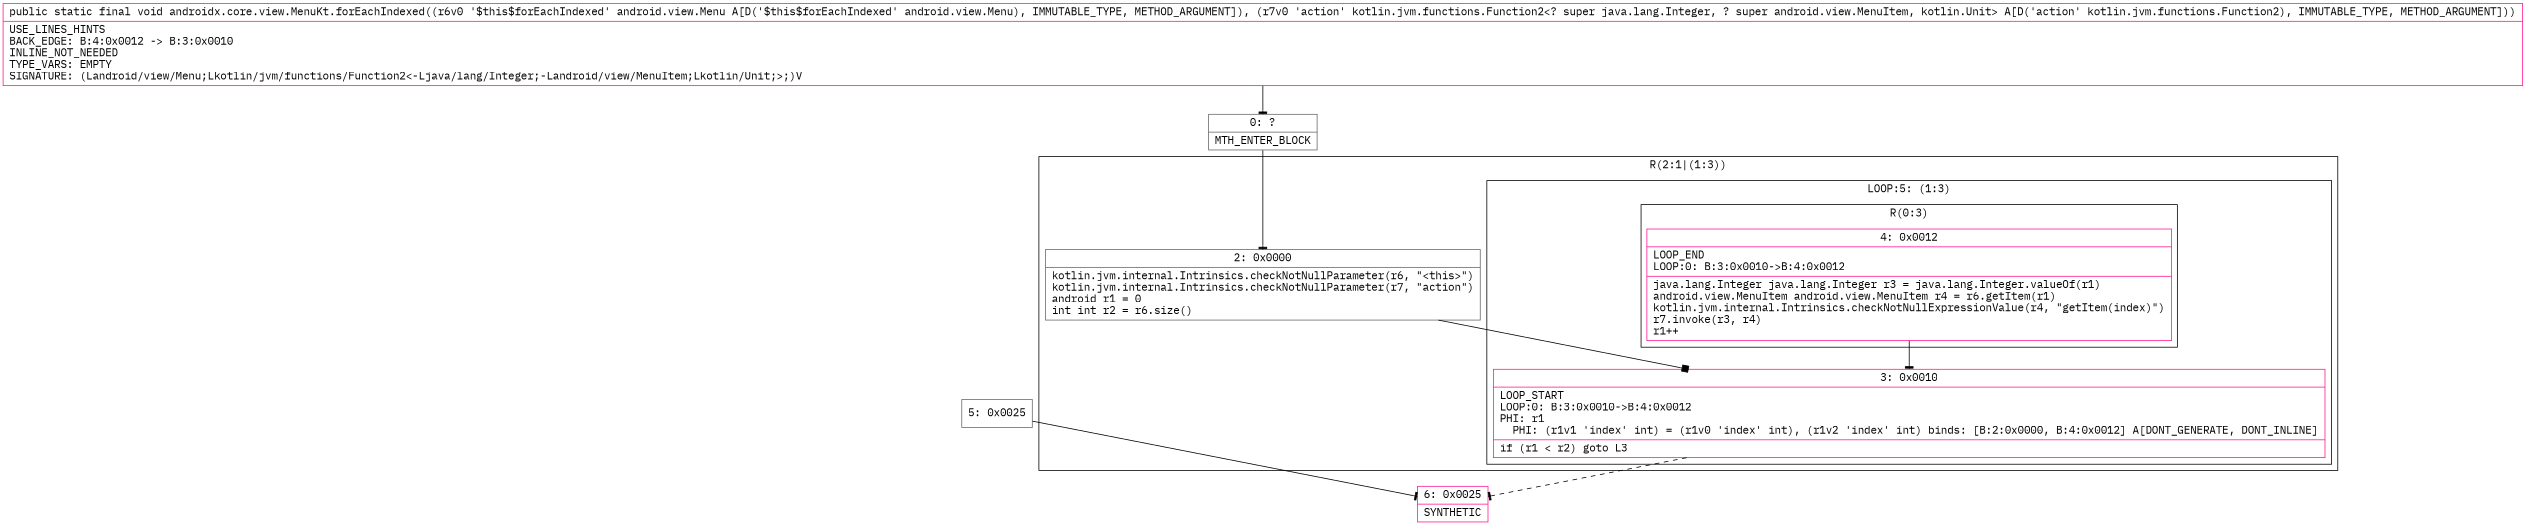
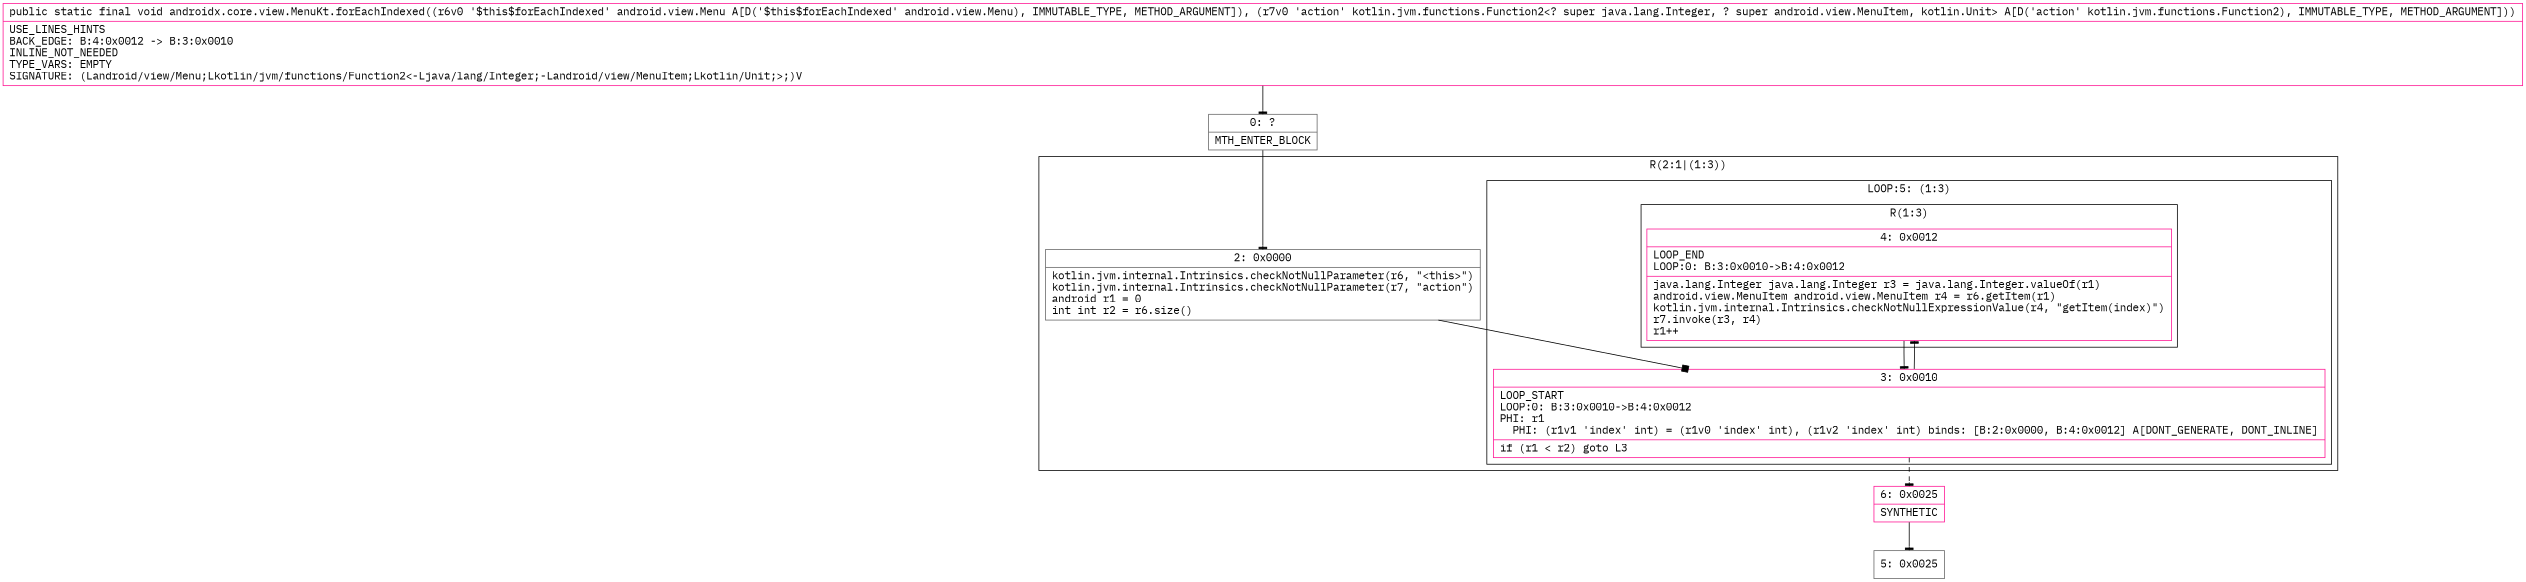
(1909, 214) -> (1909, 214)
none -> (1914, 357)
(1223, 458) -> (1909, 534)
